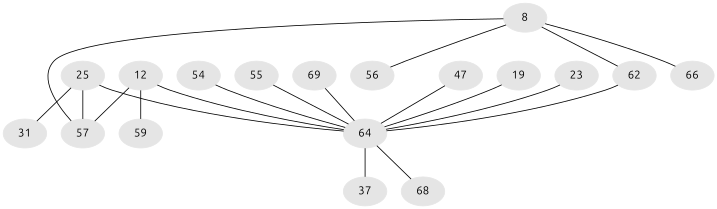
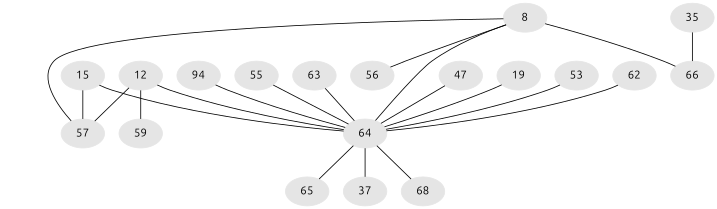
none -> (692, 18)
(580, 47) -> (432, 61)
(83, 76) -> (83, 76)
(199, 76) -> (199, 76)
(314, 76) -> (314, 76)
(577, 76) -> (577, 76)
(25, 133) -> none
none -> (307, 191)
